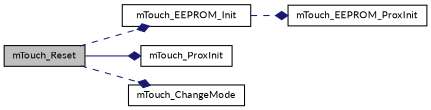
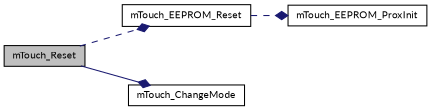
(186, 16) -> (186, 16)
(186, 56) -> none
(109, 74) -> (109, 74)
